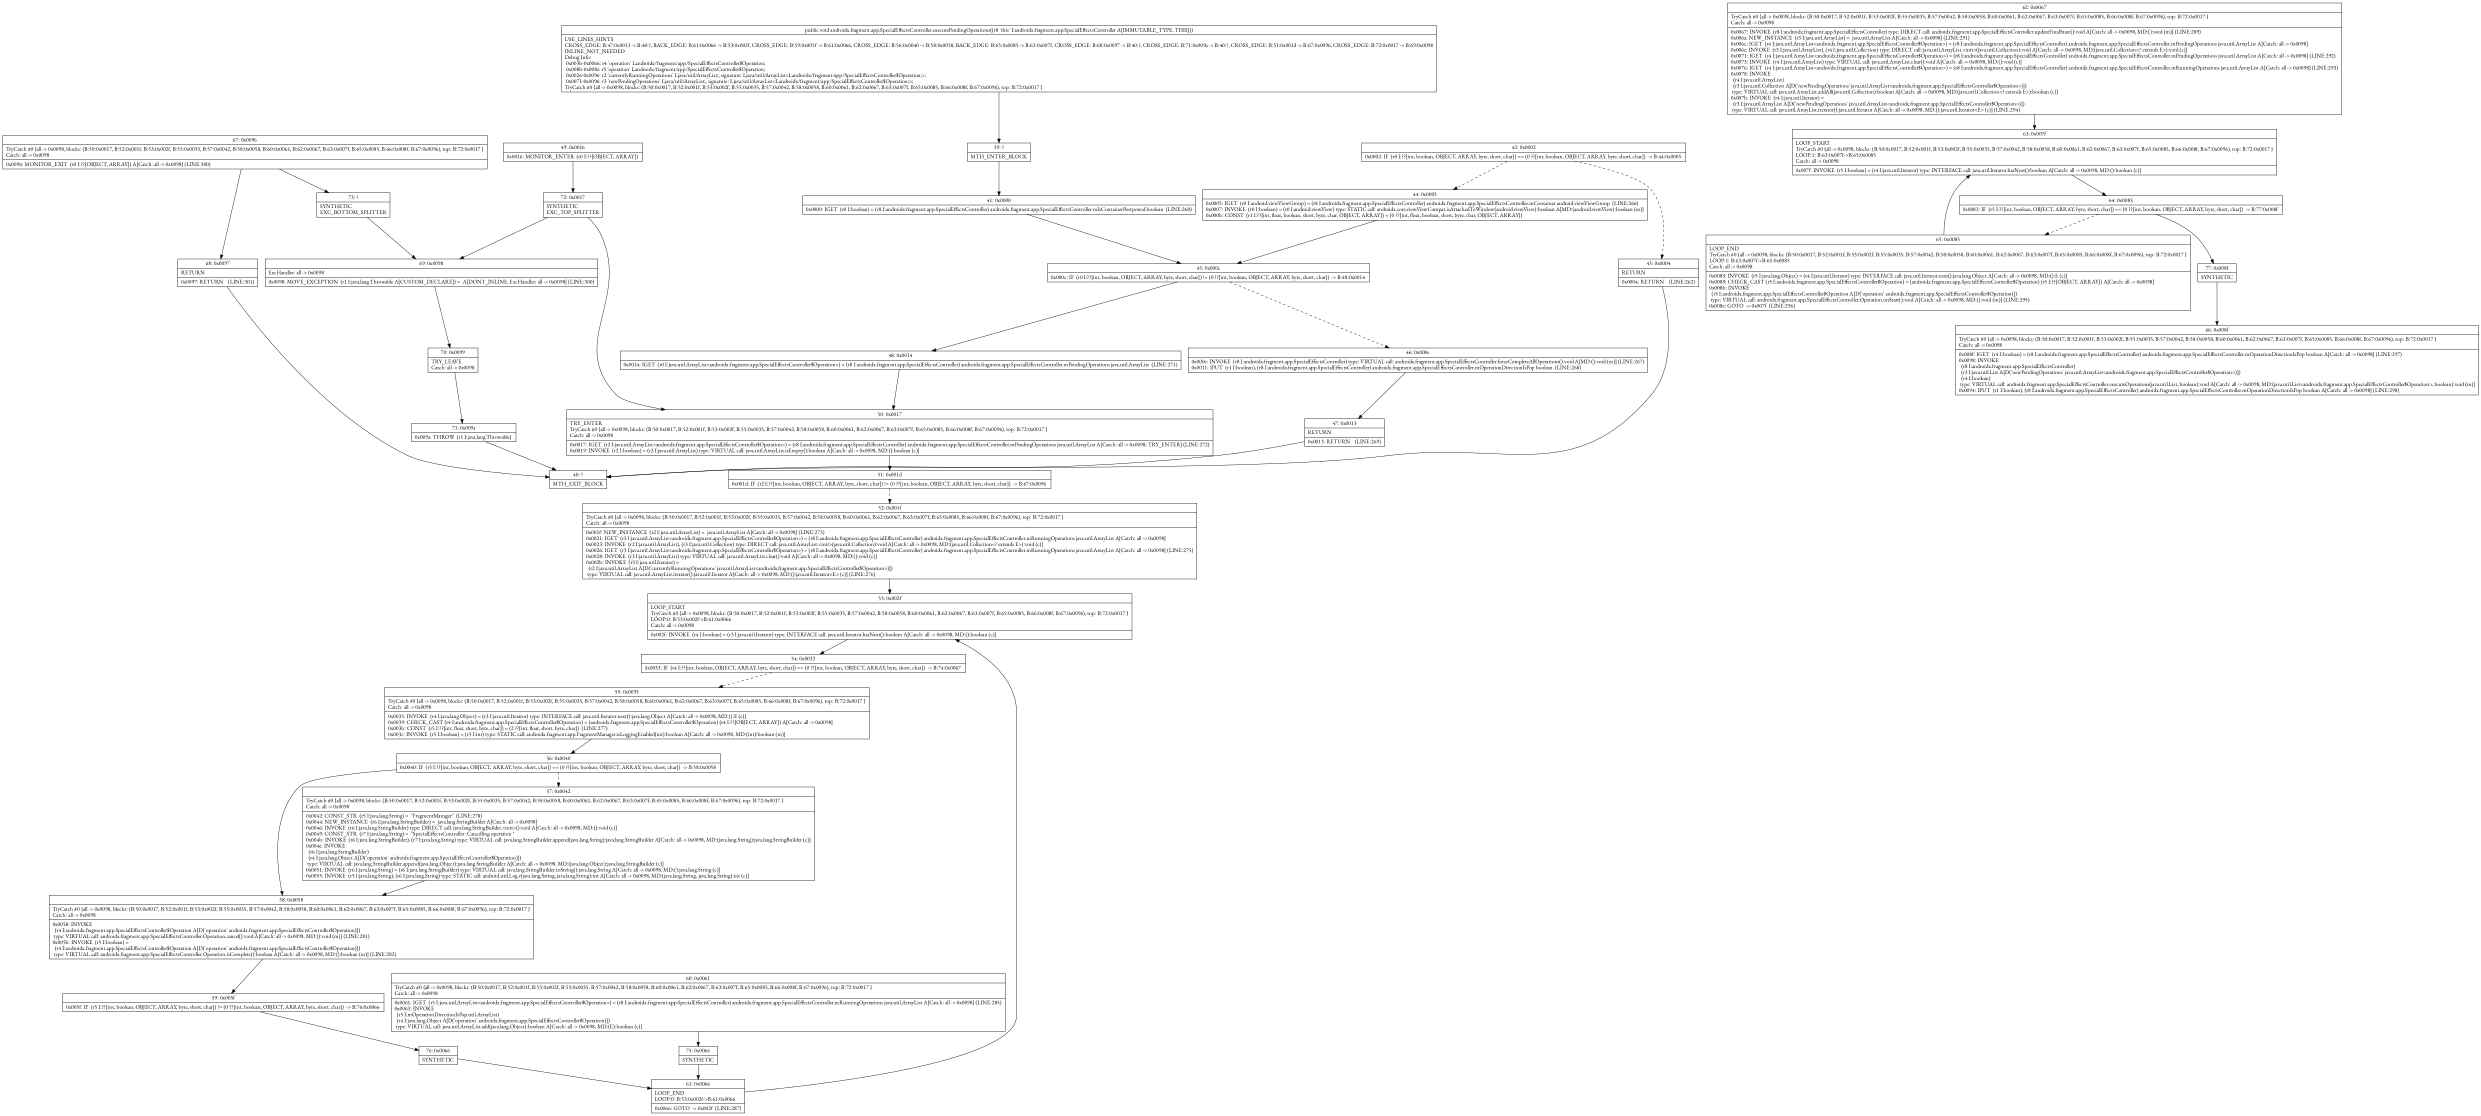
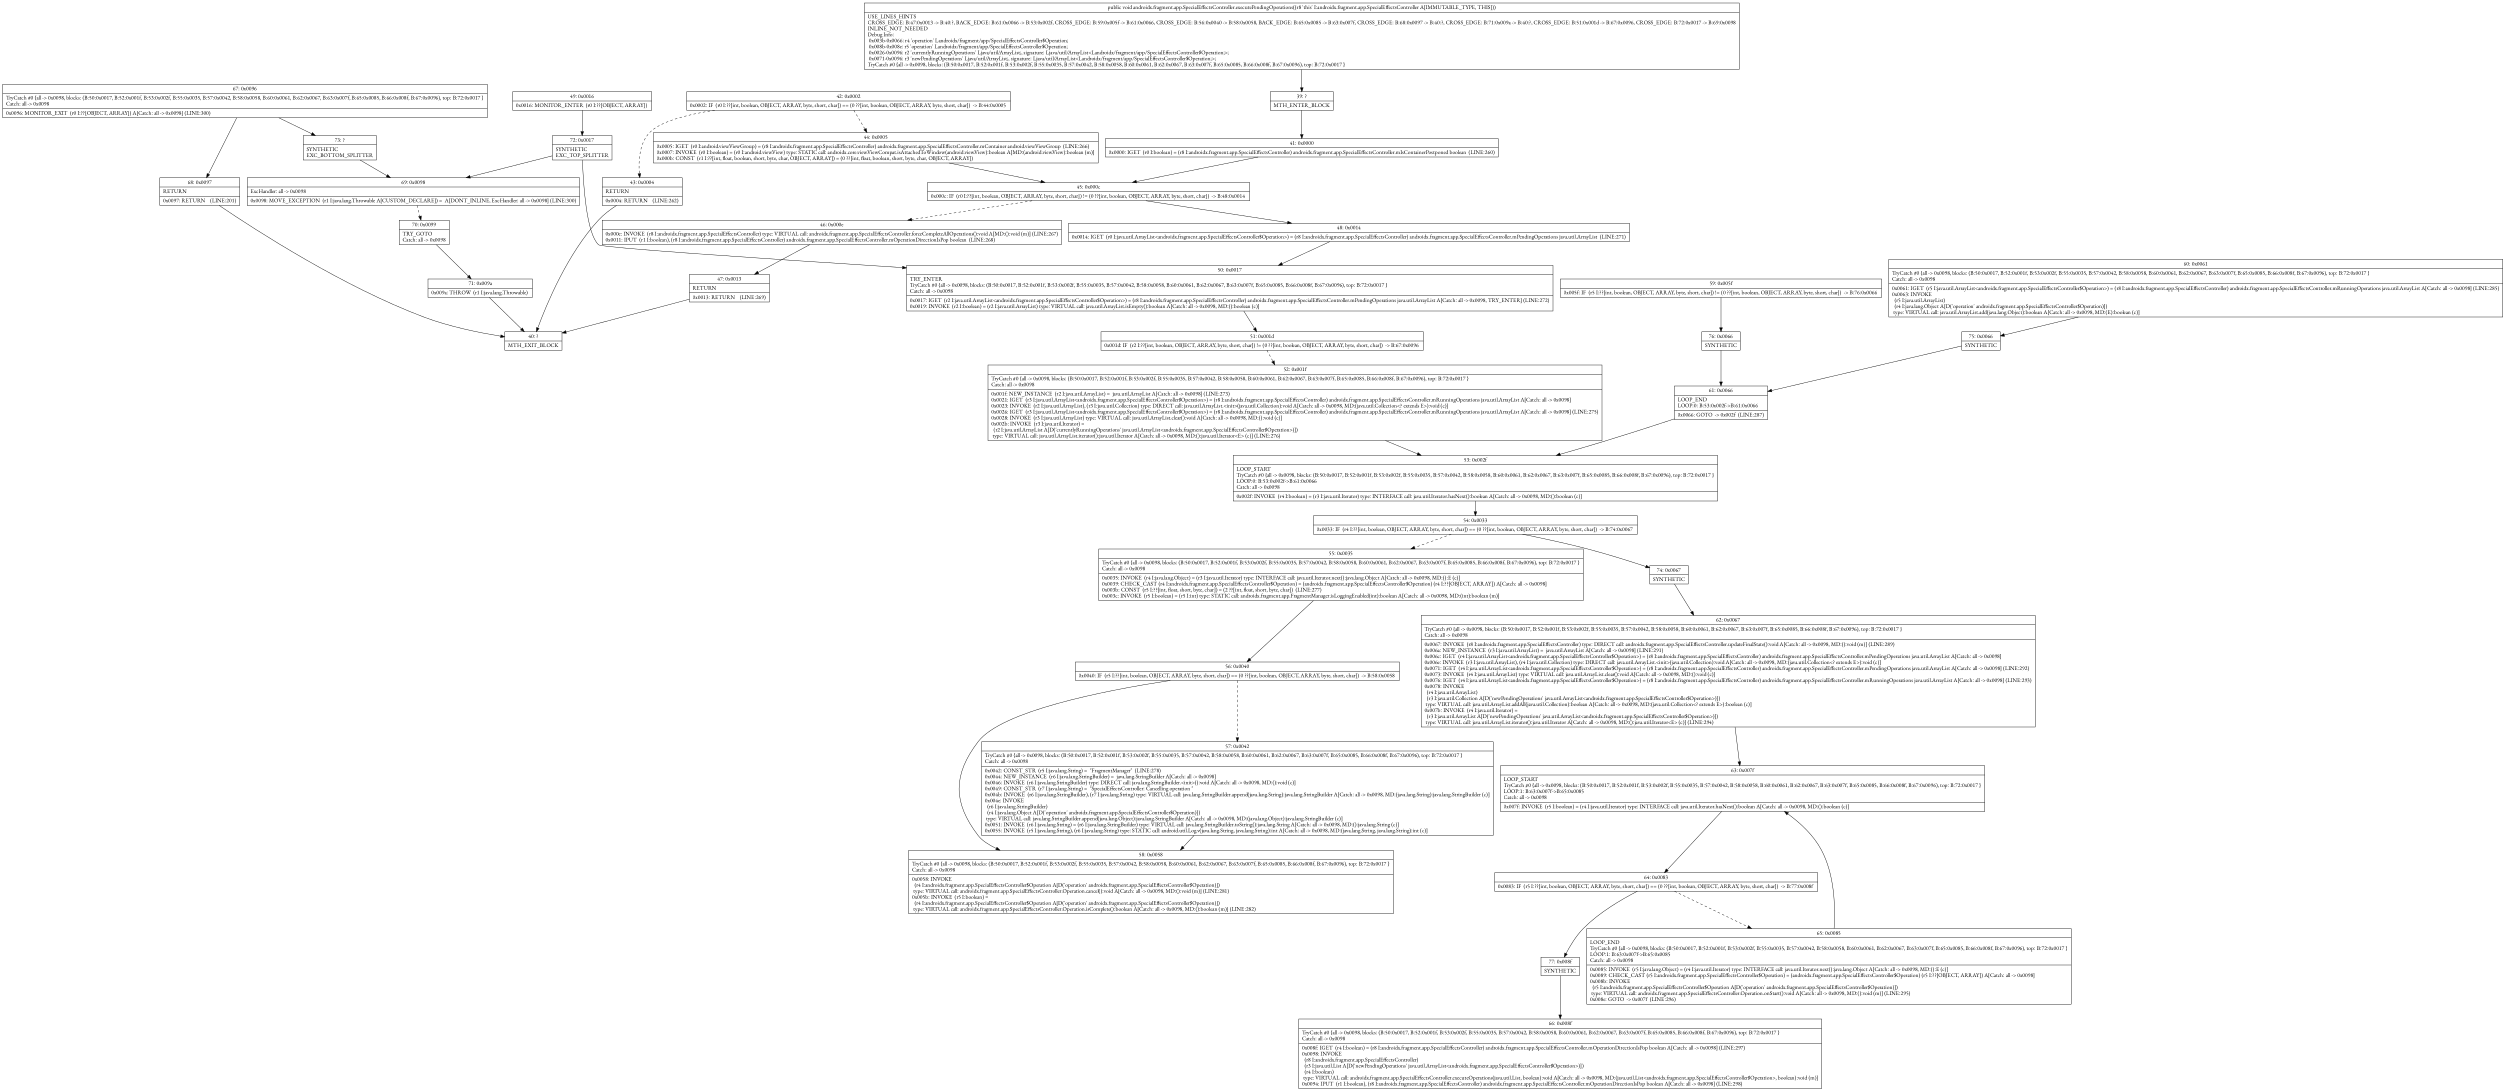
(218, 282) -> (200, 201)
(442, 315) -> (418, 211)
(446, 362) -> (417, 234)
none -> (1669, 575)
(248, 975) -> none
(447, 1015) -> (1919, 300)
